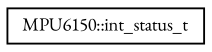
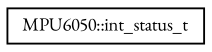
(106, 26) -> (106, 26)
